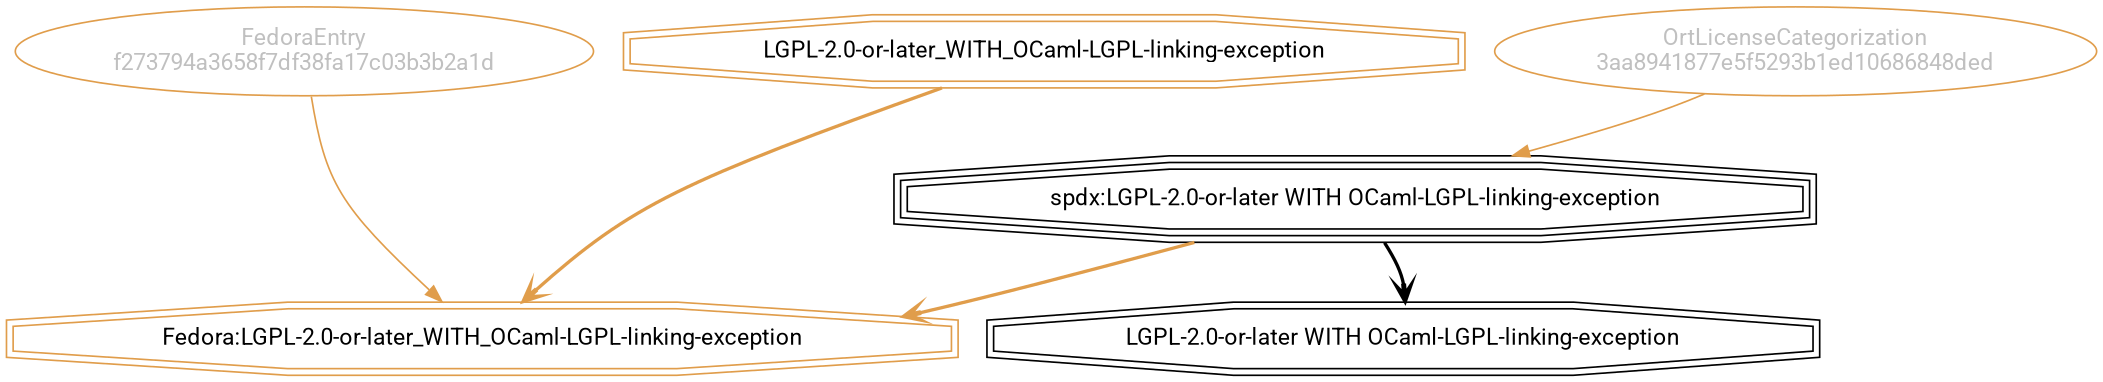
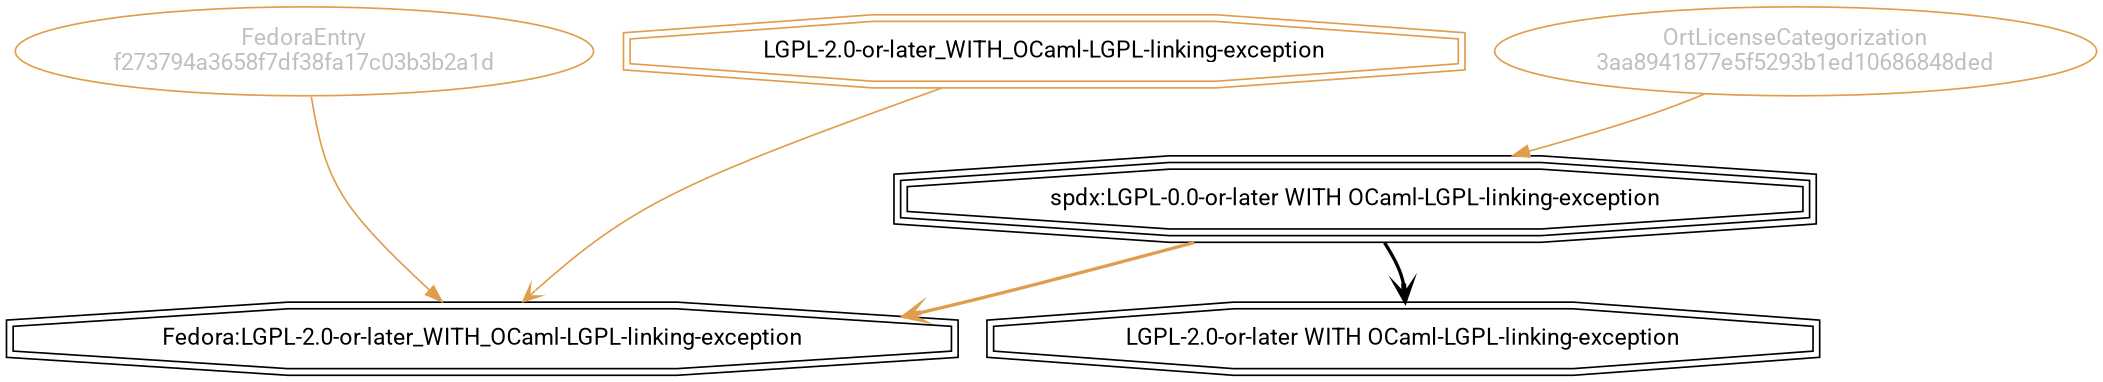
(728, 169) -> (728, 169)
(1355, 199) -> (1355, 199)
(482, 339) -> (482, 339)
